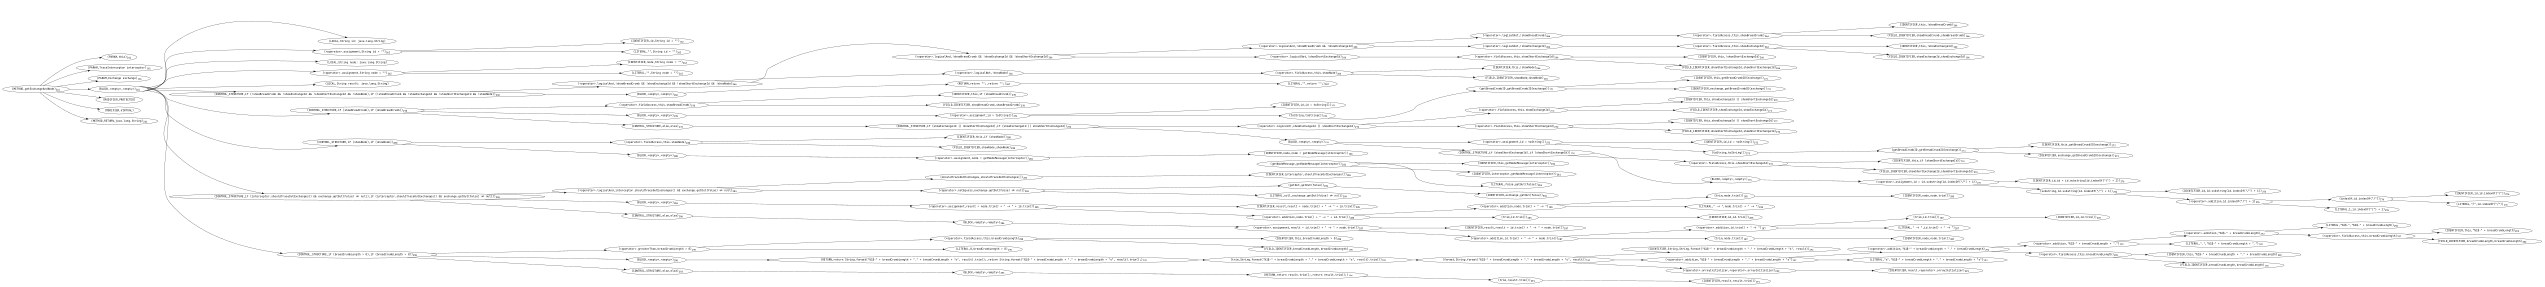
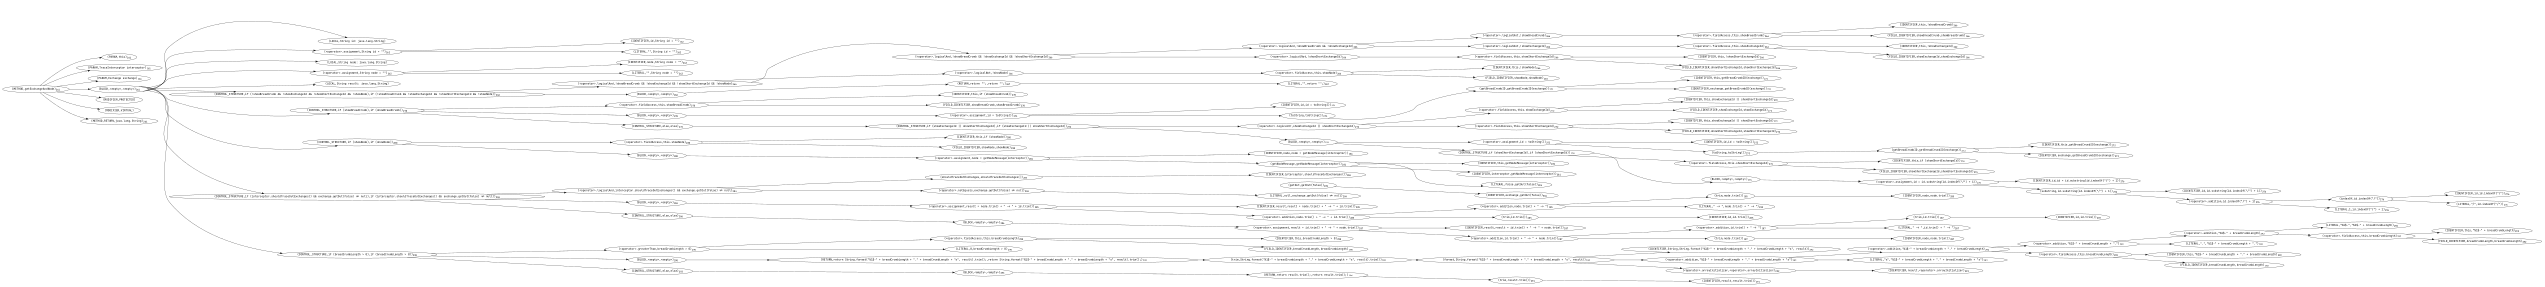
none -> (1152, 161)
(1160, 188) -> none
